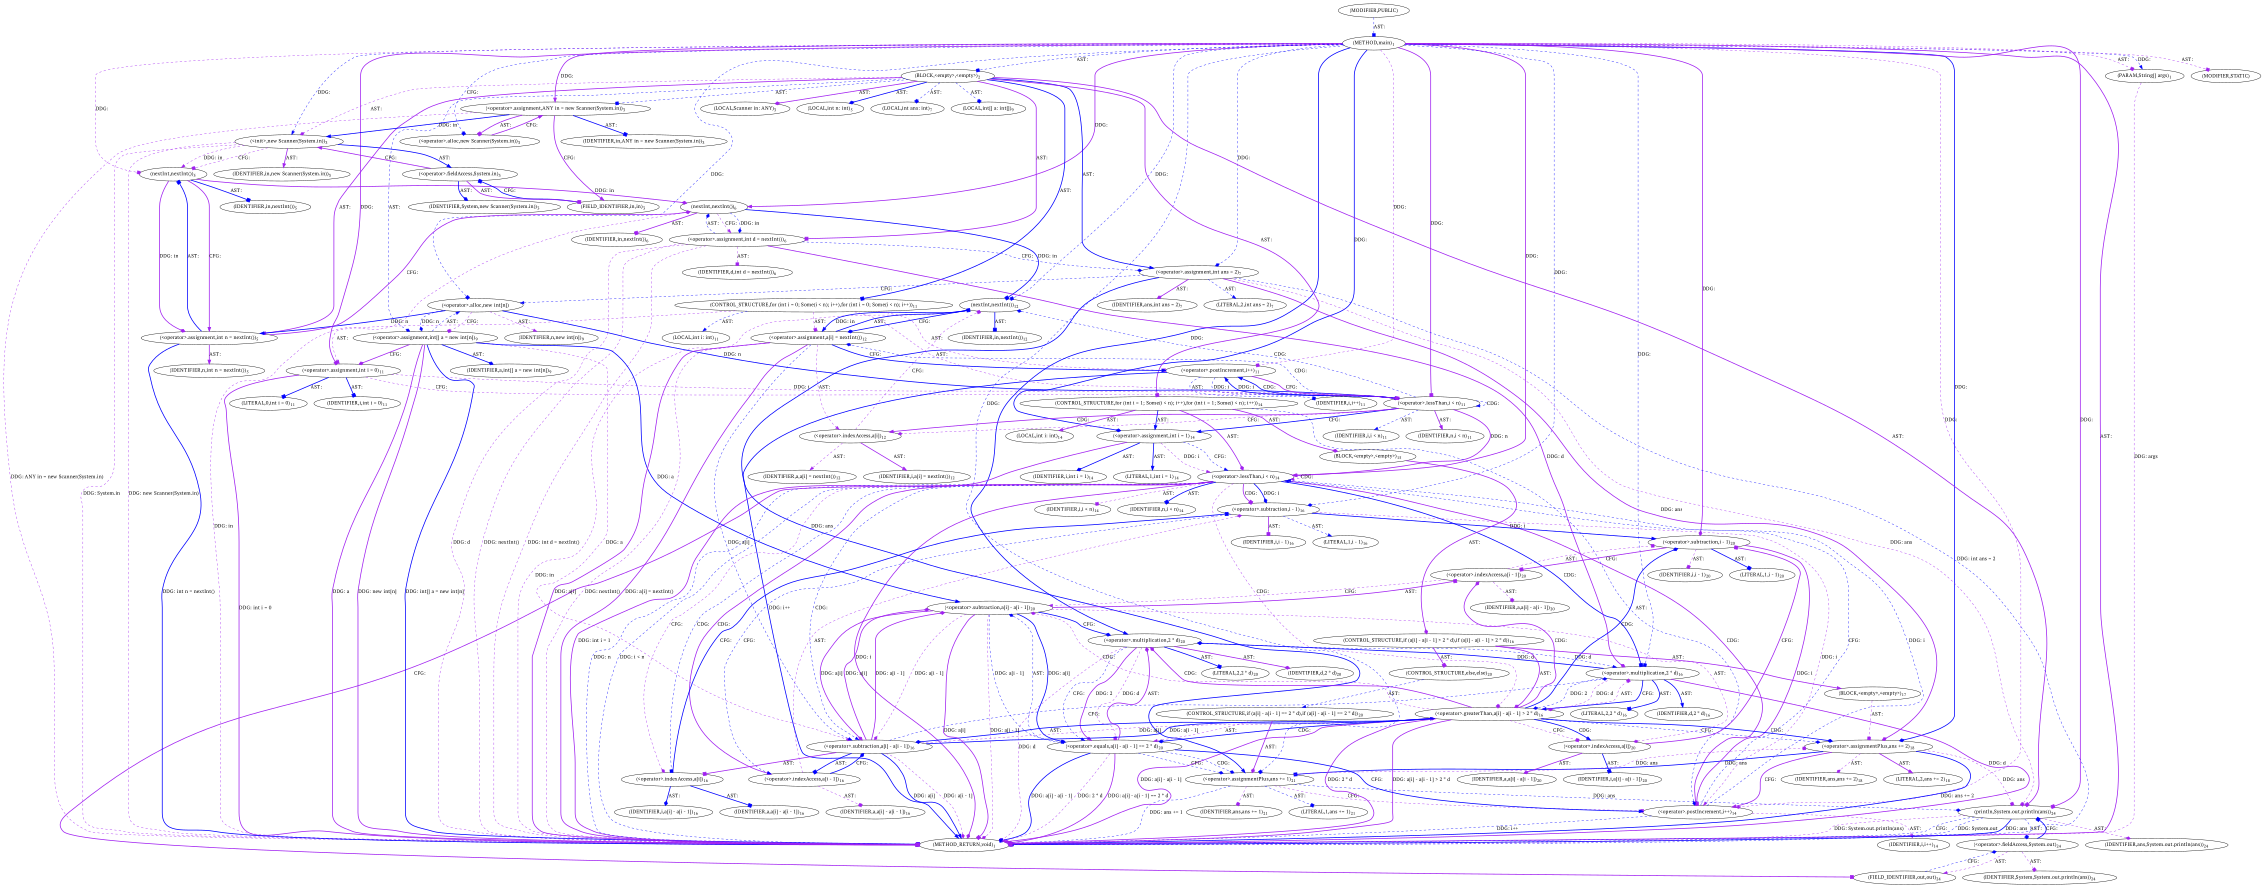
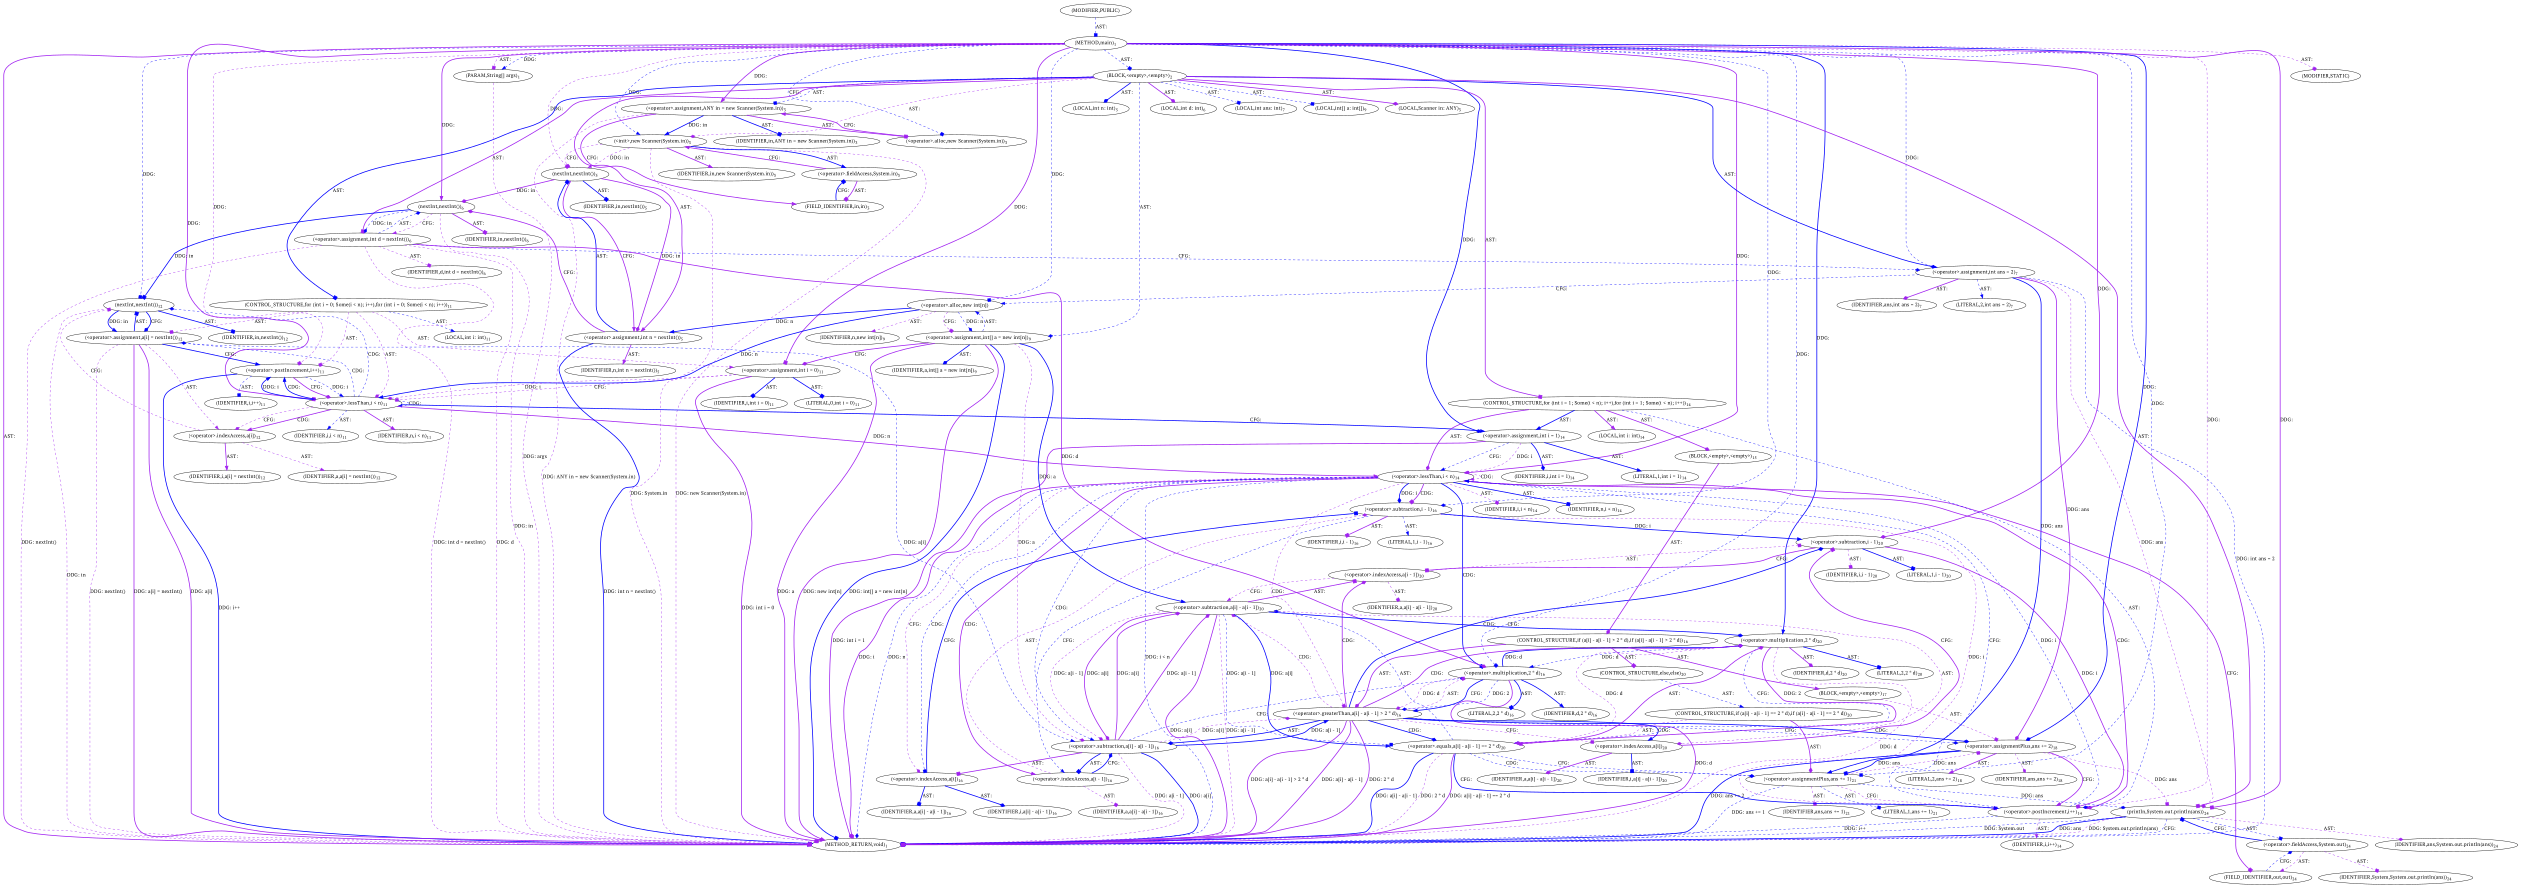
none -> (1183, 109)
(484, 207) -> none
